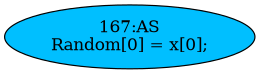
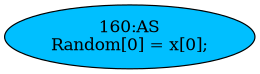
(130, 37) -> (130, 37)
